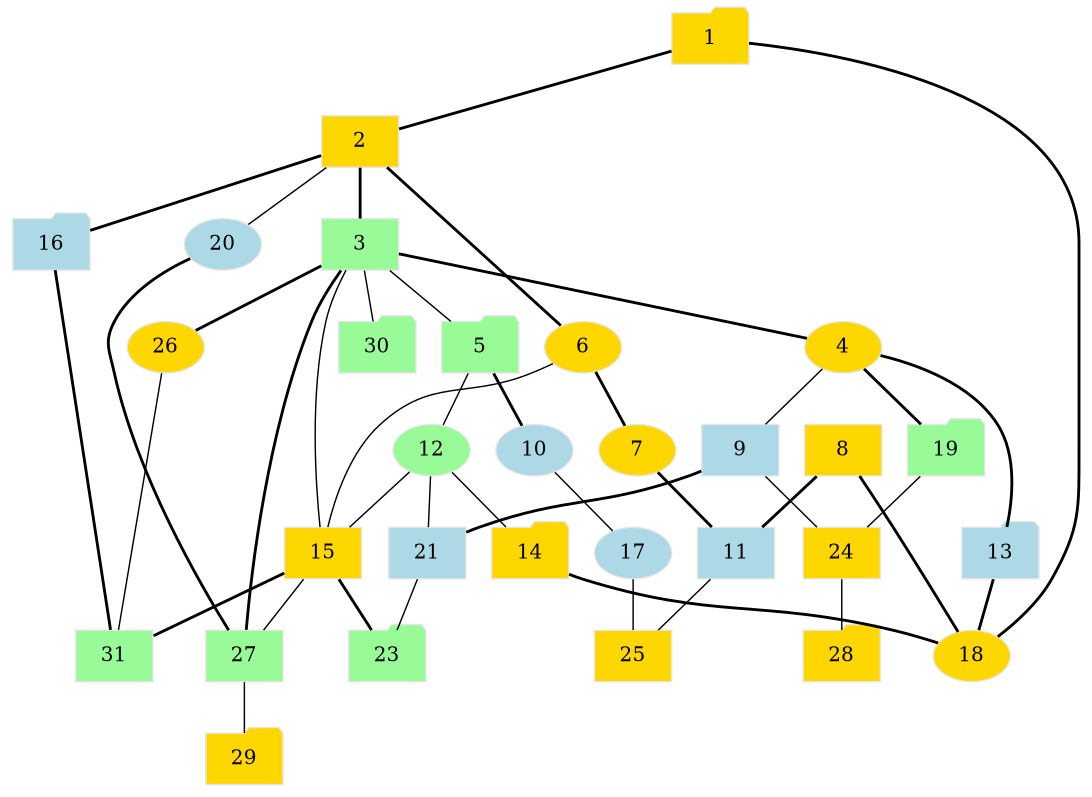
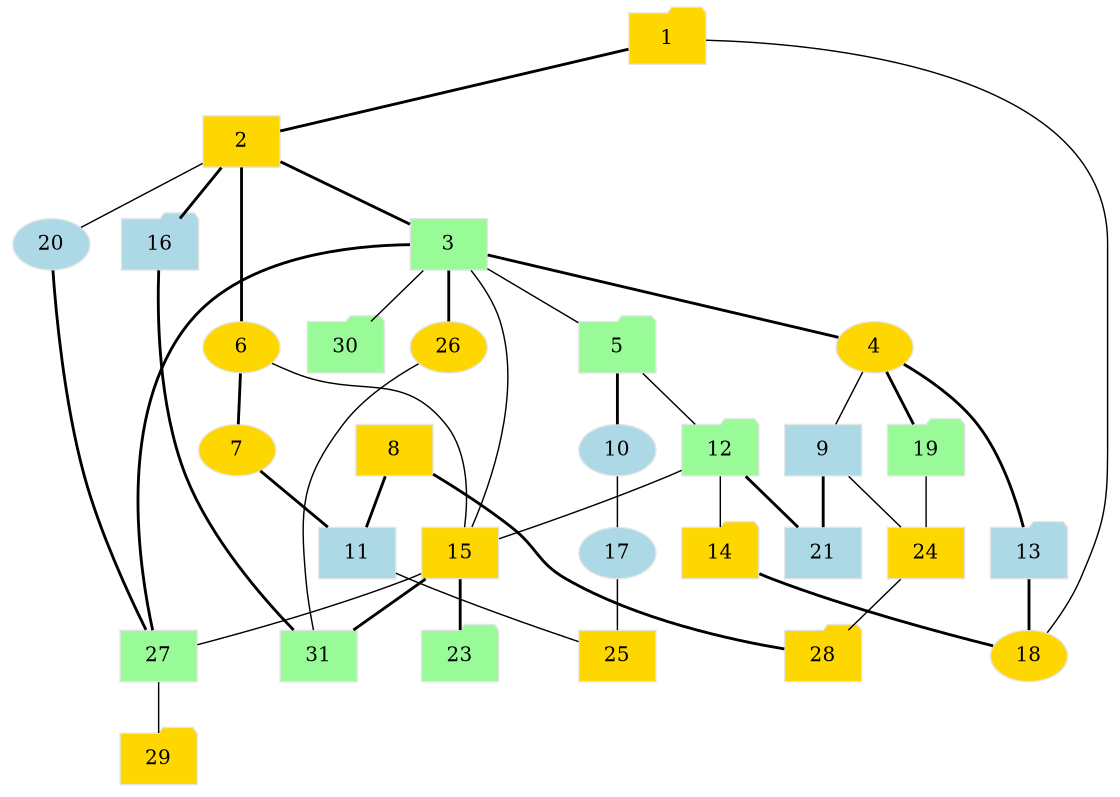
(1079, 244) -> (1098, 200)
(432, 450) -> (720, 450)
(429, 502) -> (772, 502)
(910, 553) -> (593, 593)
(407, 605) -> none
